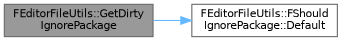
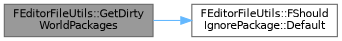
(79, 20) -> (79, 20)
